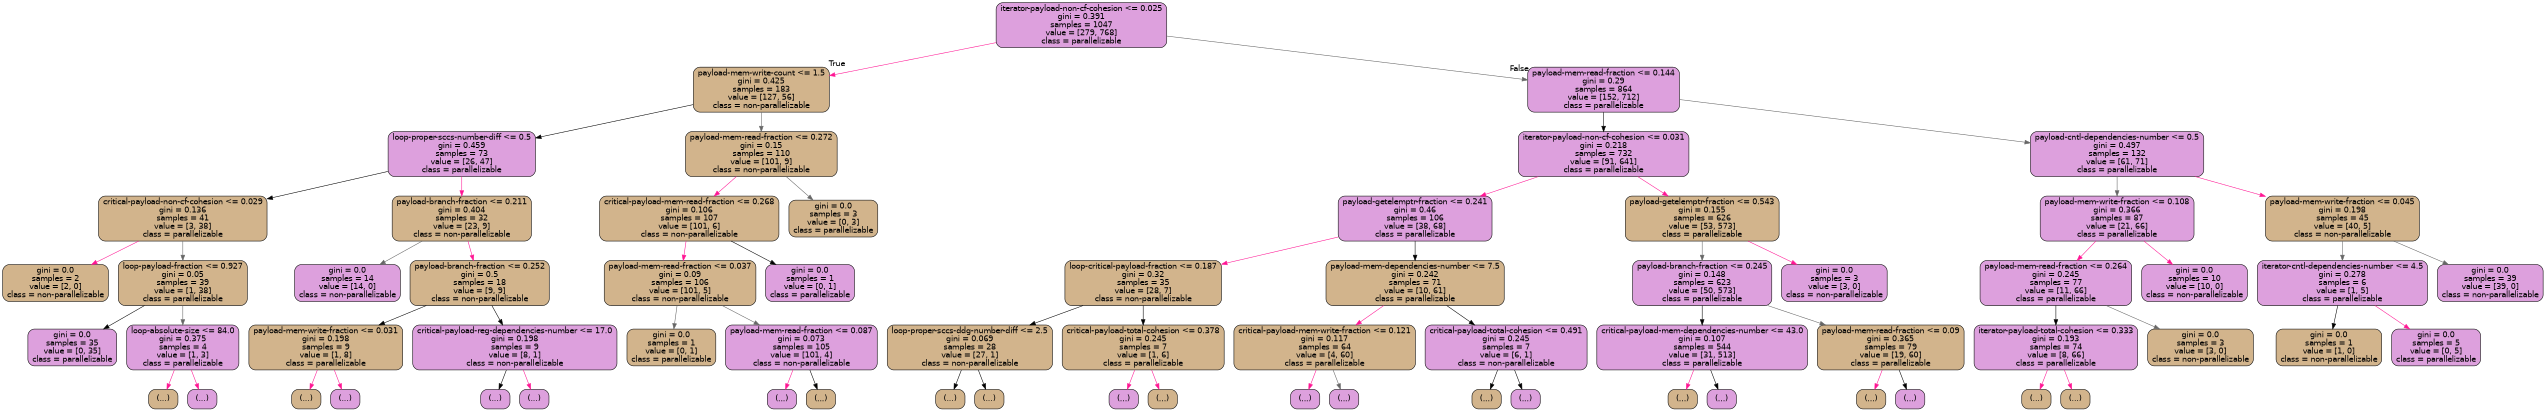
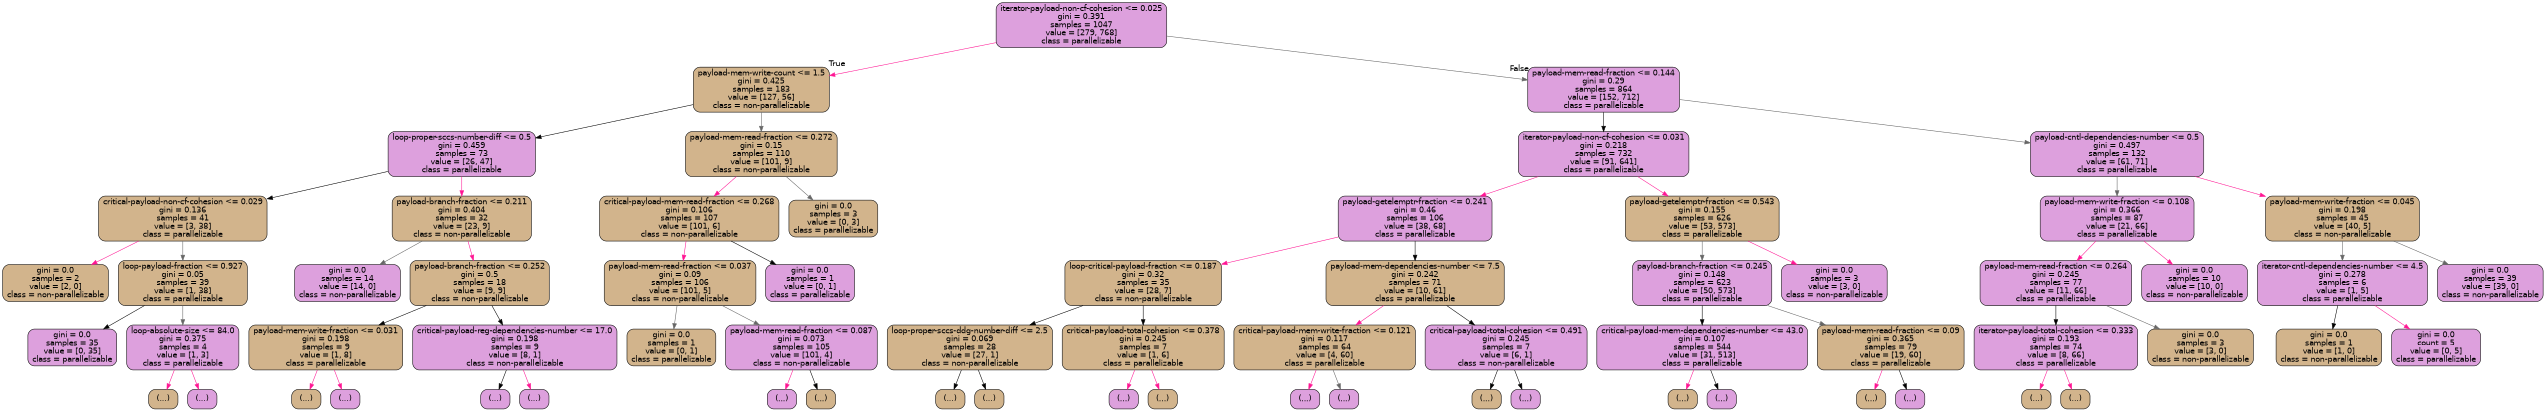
(2436, 347) -> (2436, 347)
